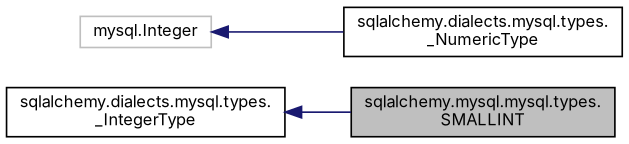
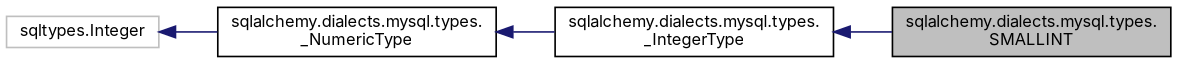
(146, 32) -> (83, 32)
none -> (534, 32)
(483, 112) -> (1032, 32)
